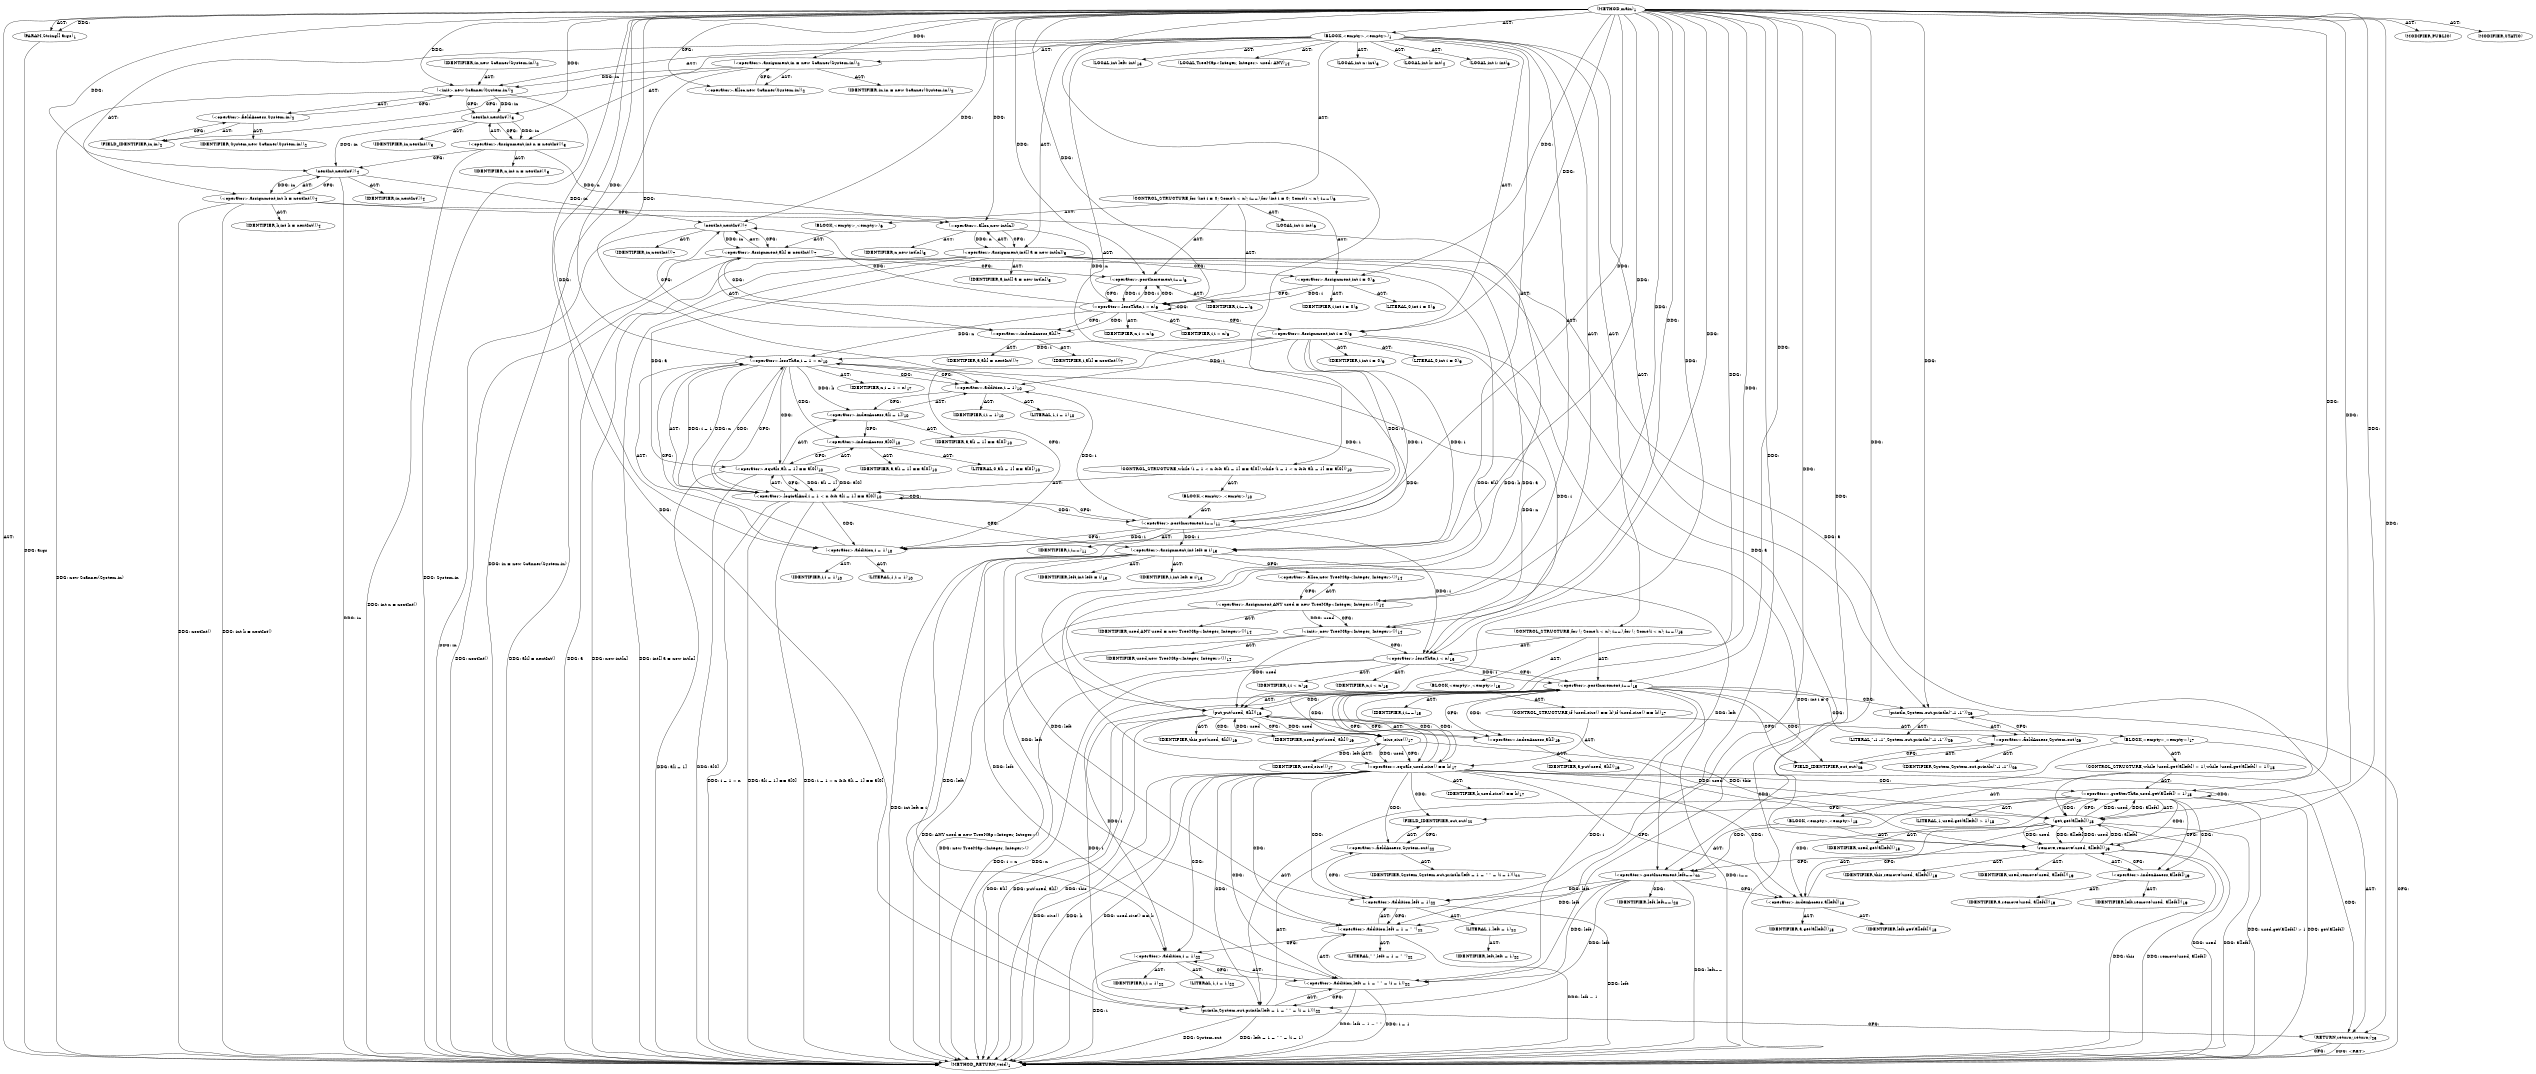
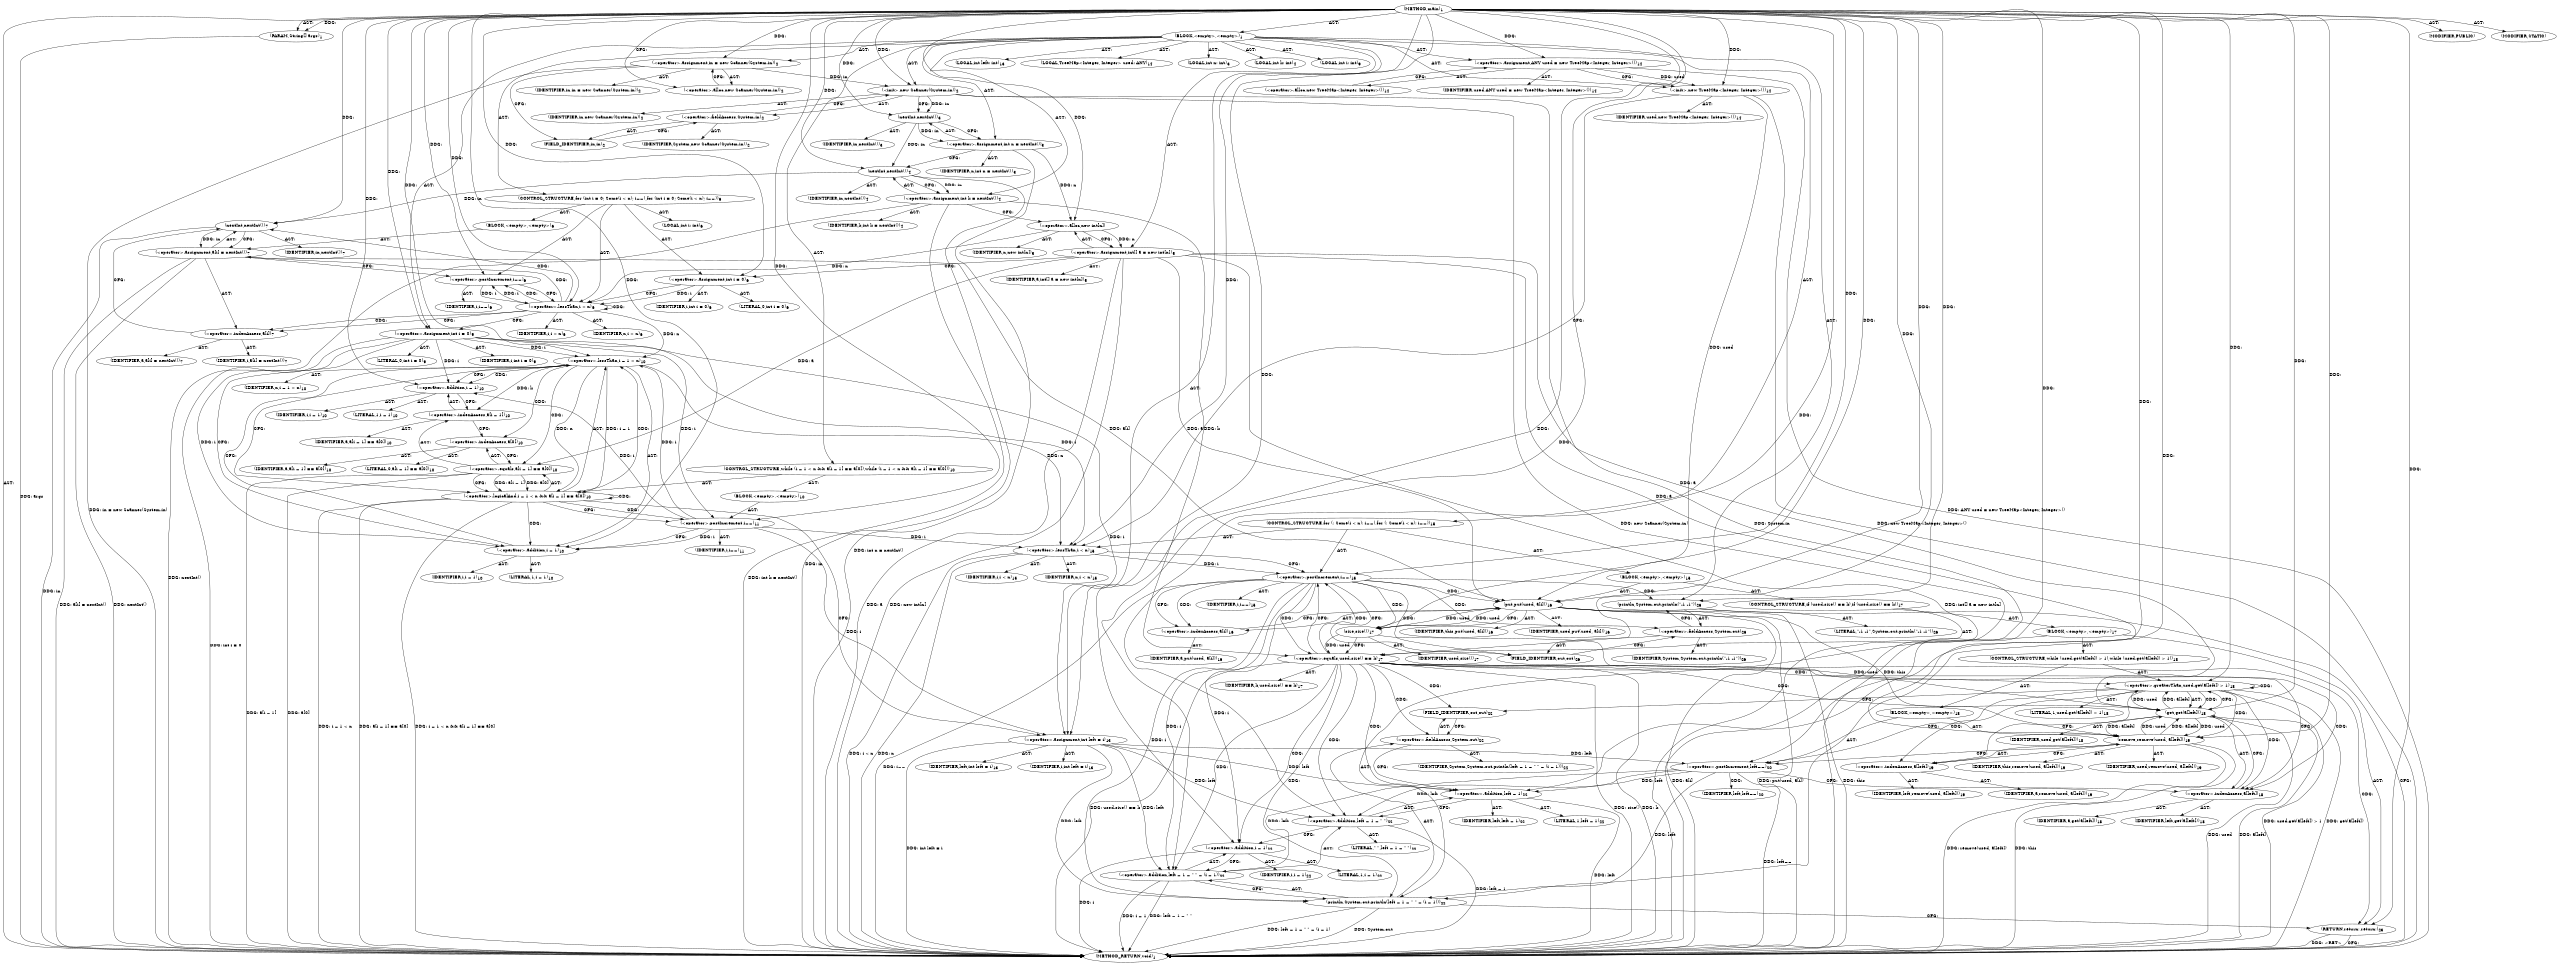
(484, 76) -> (762, 104)
(909, 388) -> (304, 388)
(1255, 564) -> none
(1224, 727) -> (1557, 618)
(1350, 754) -> (1400, 645)
(1361, 754) -> none
(1741, 835) -> (1934, 727)
(1489, 942) -> (1492, 806)
